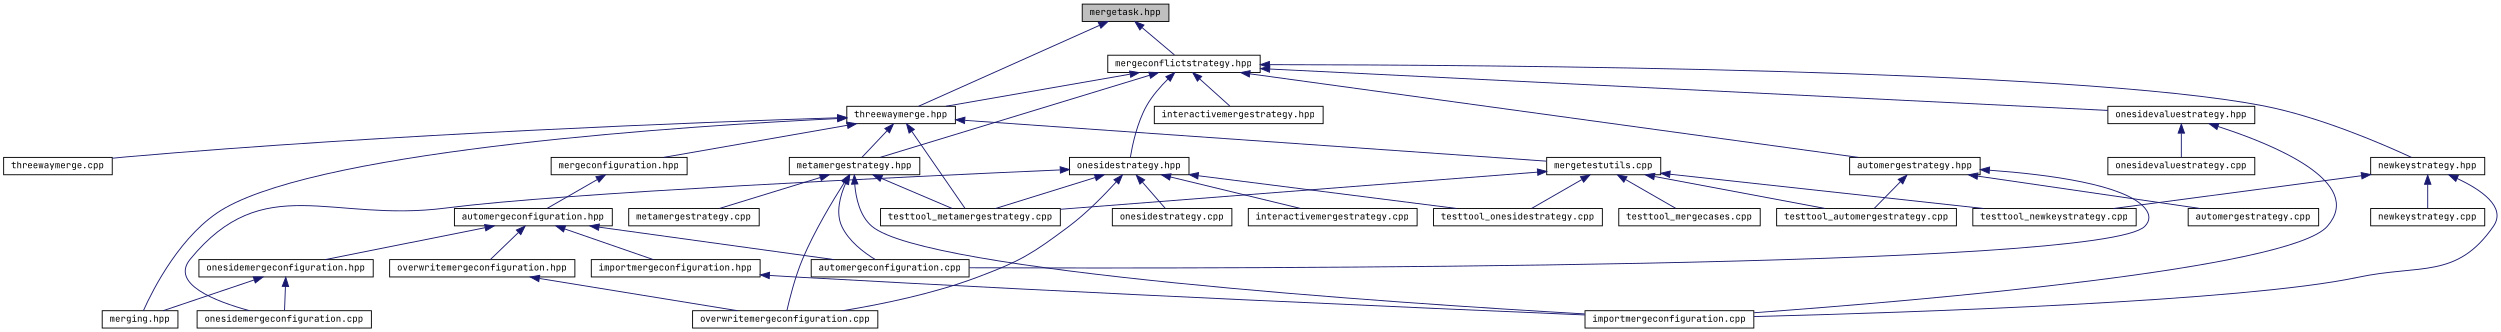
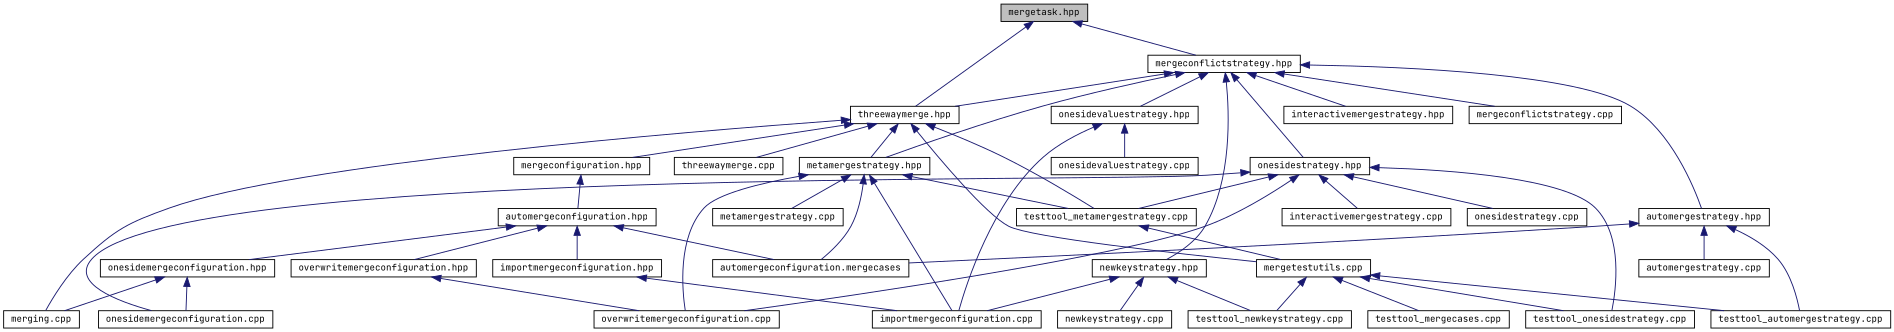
none -> (1545, 115)
(1275, 193) -> (1208, 242)
(890, 268) -> (811, 268)
(140, 319) -> (42, 319)
